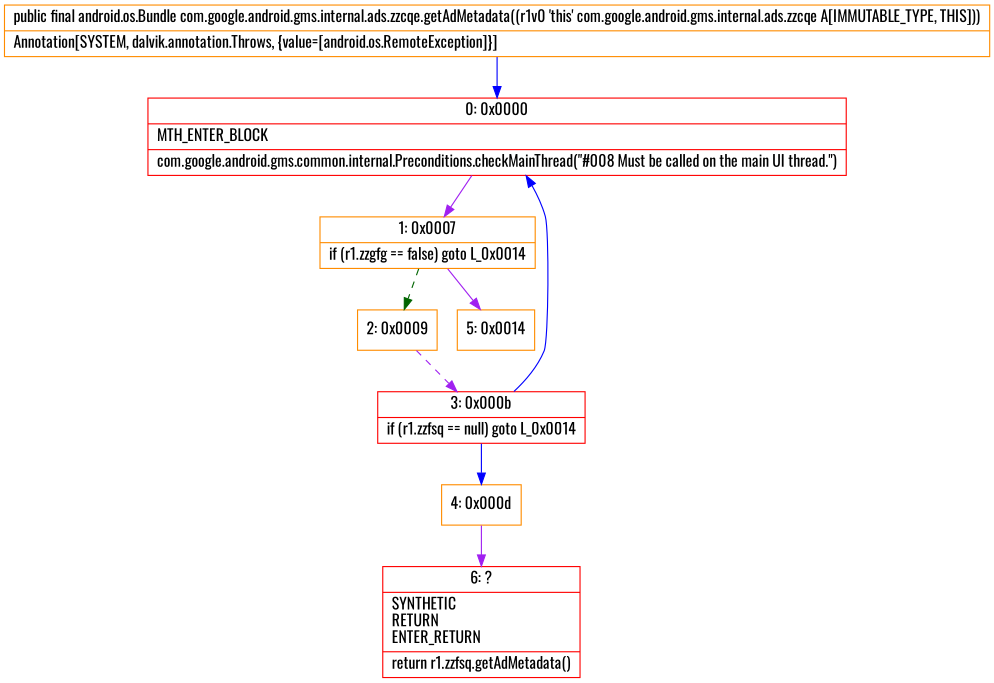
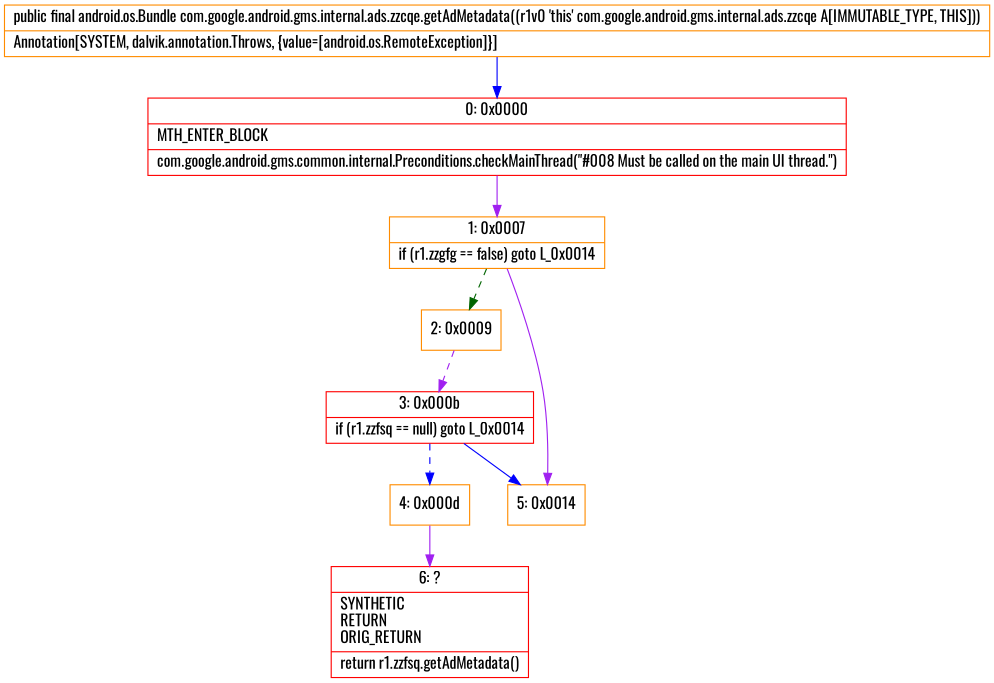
(548, 292) -> (487, 461)
(481, 458) -> (430, 458)
(437, 638) -> (381, 638)
